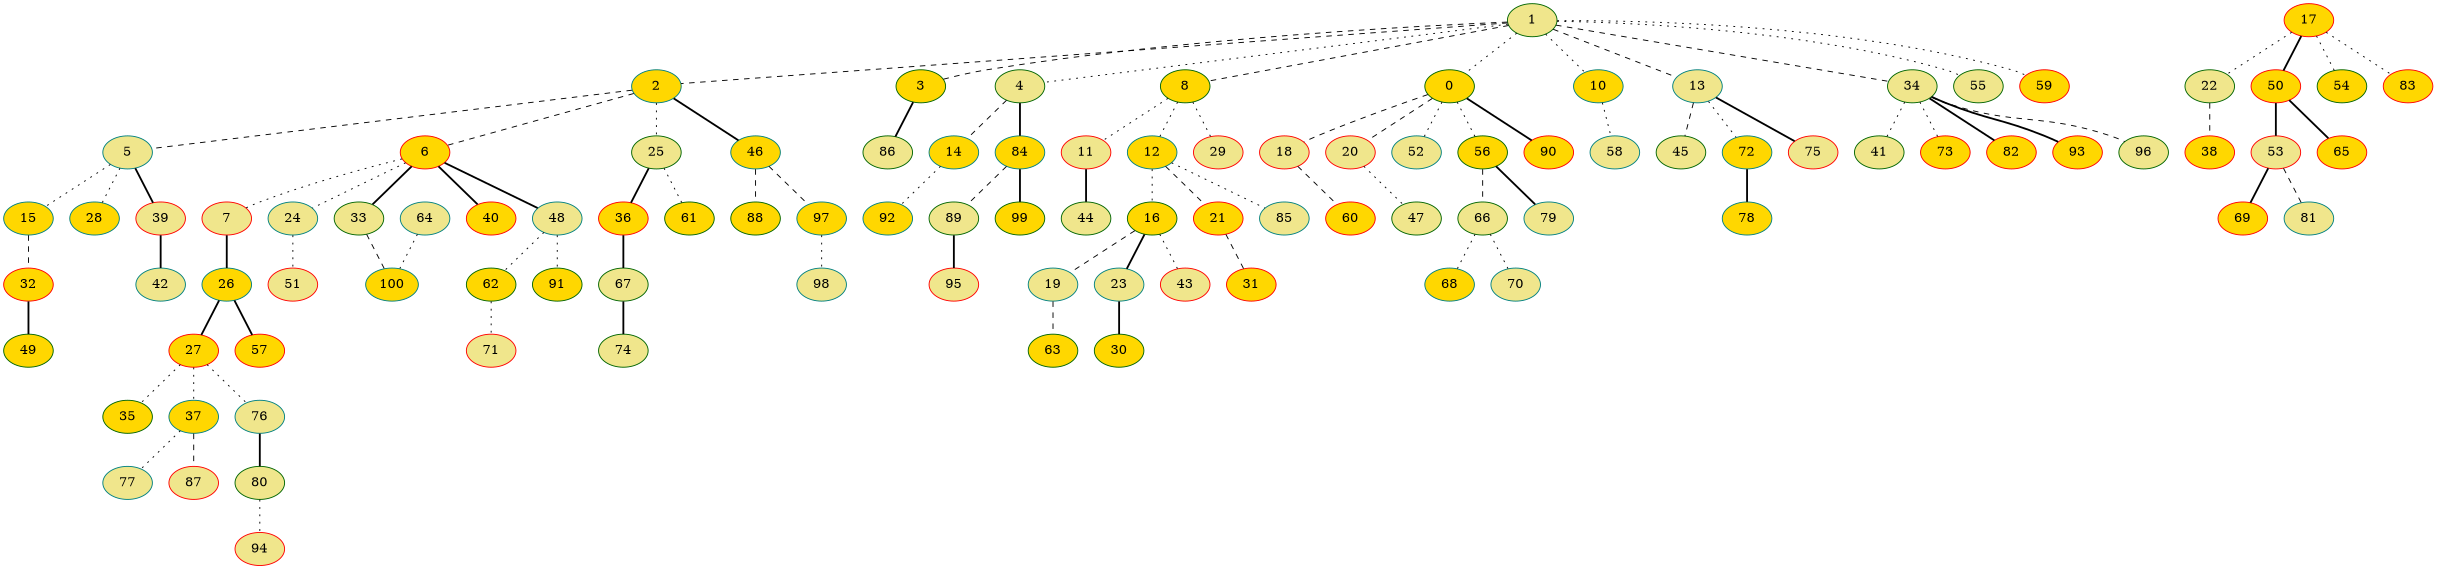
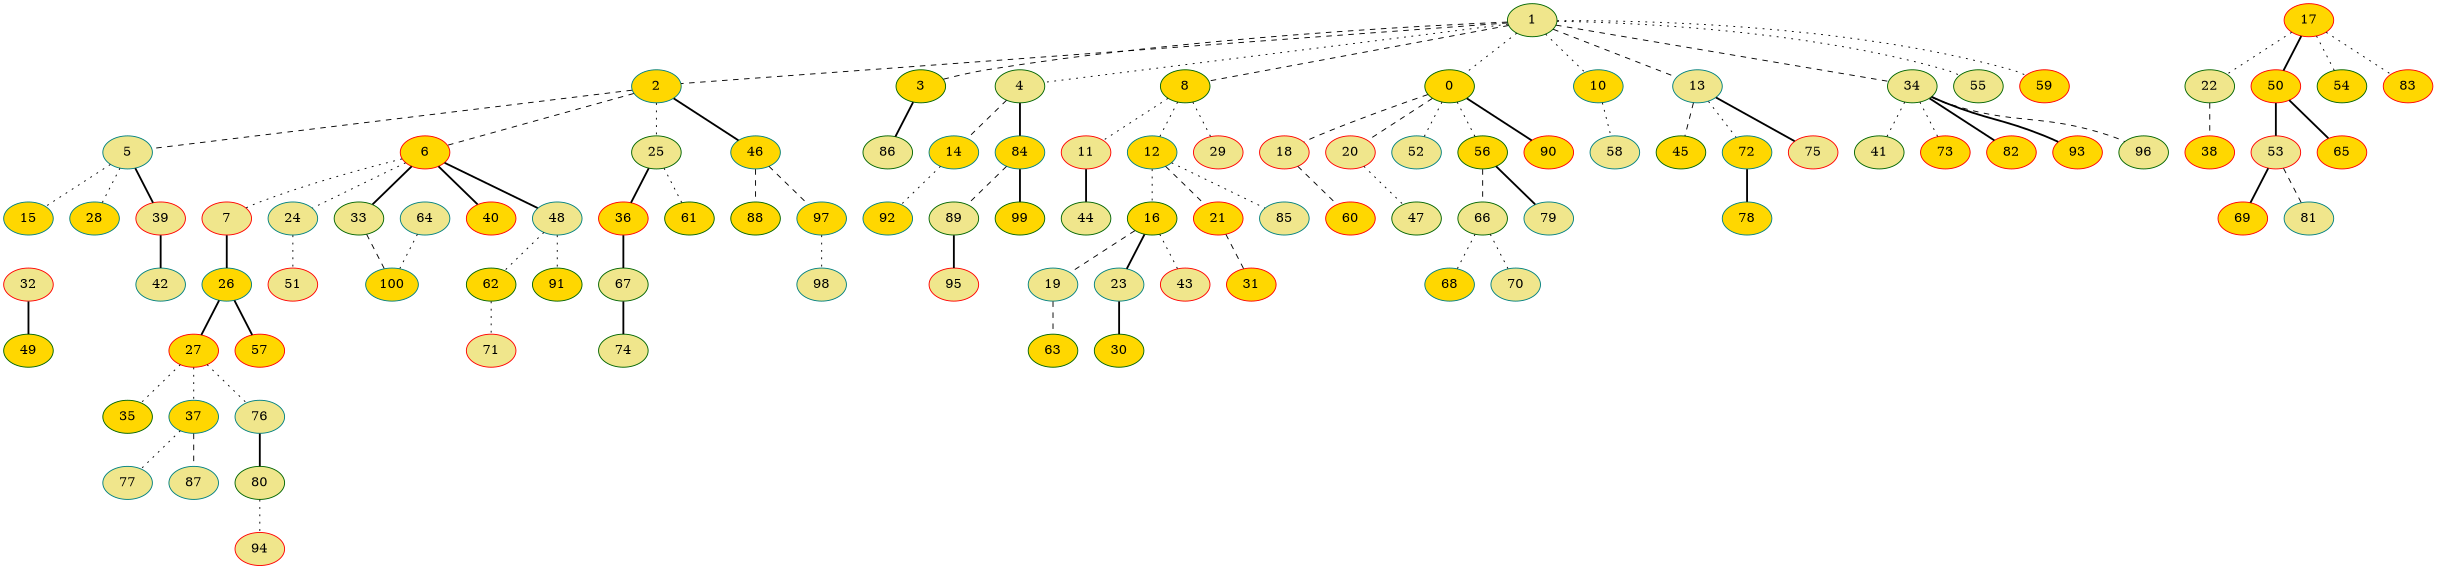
(1681, 152) -> (1681, 152)
(28, 252) -> none
(28, 285) -> (28, 285)
(194, 483) -> (194, 483)
